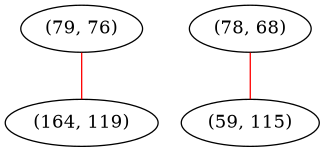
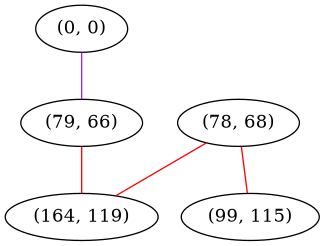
(82, 29) -> (82, 123)
none -> (82, 29)
(250, 123) -> (250, 217)
none -> (161, 169)
